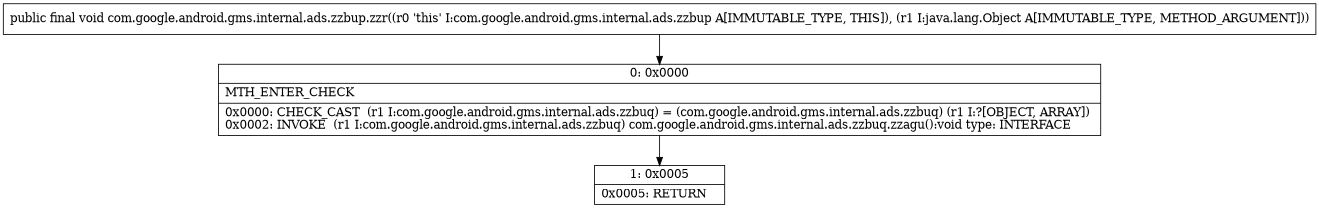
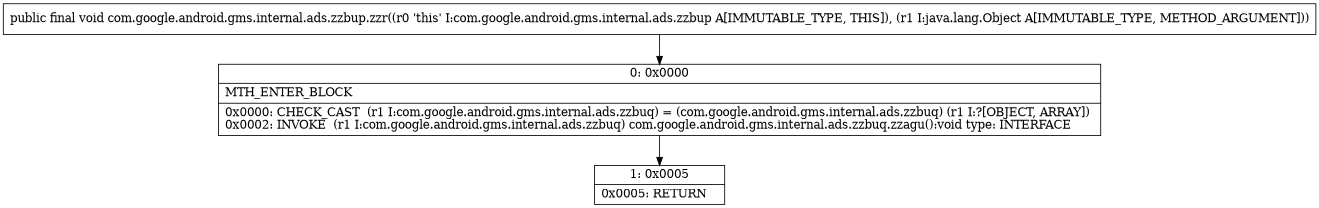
(290, 93) -> (289, 93)
